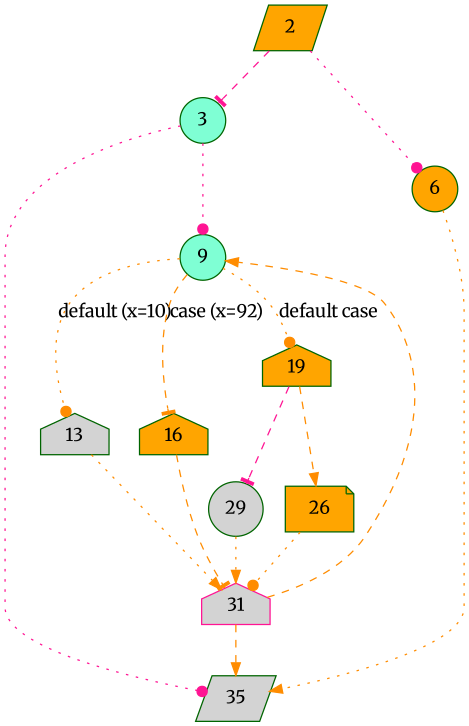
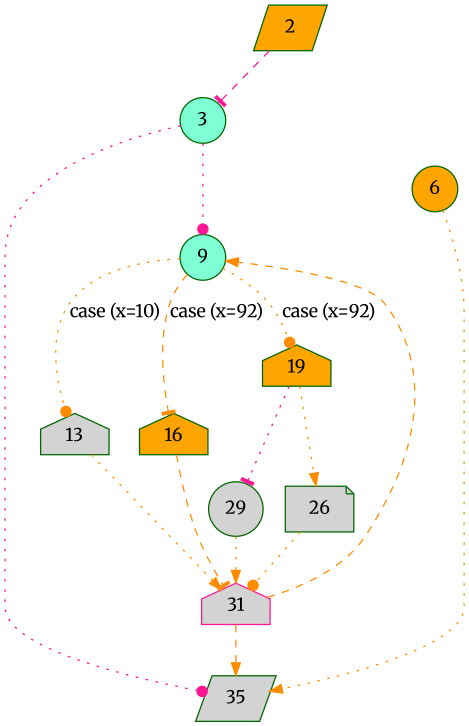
(362, 107) -> none
(115, 313) -> (115, 313)
(329, 313) -> (329, 313)
(307, 430) -> (307, 430)
(269, 432) -> (269, 432)
(320, 509) -> (320, 509)
